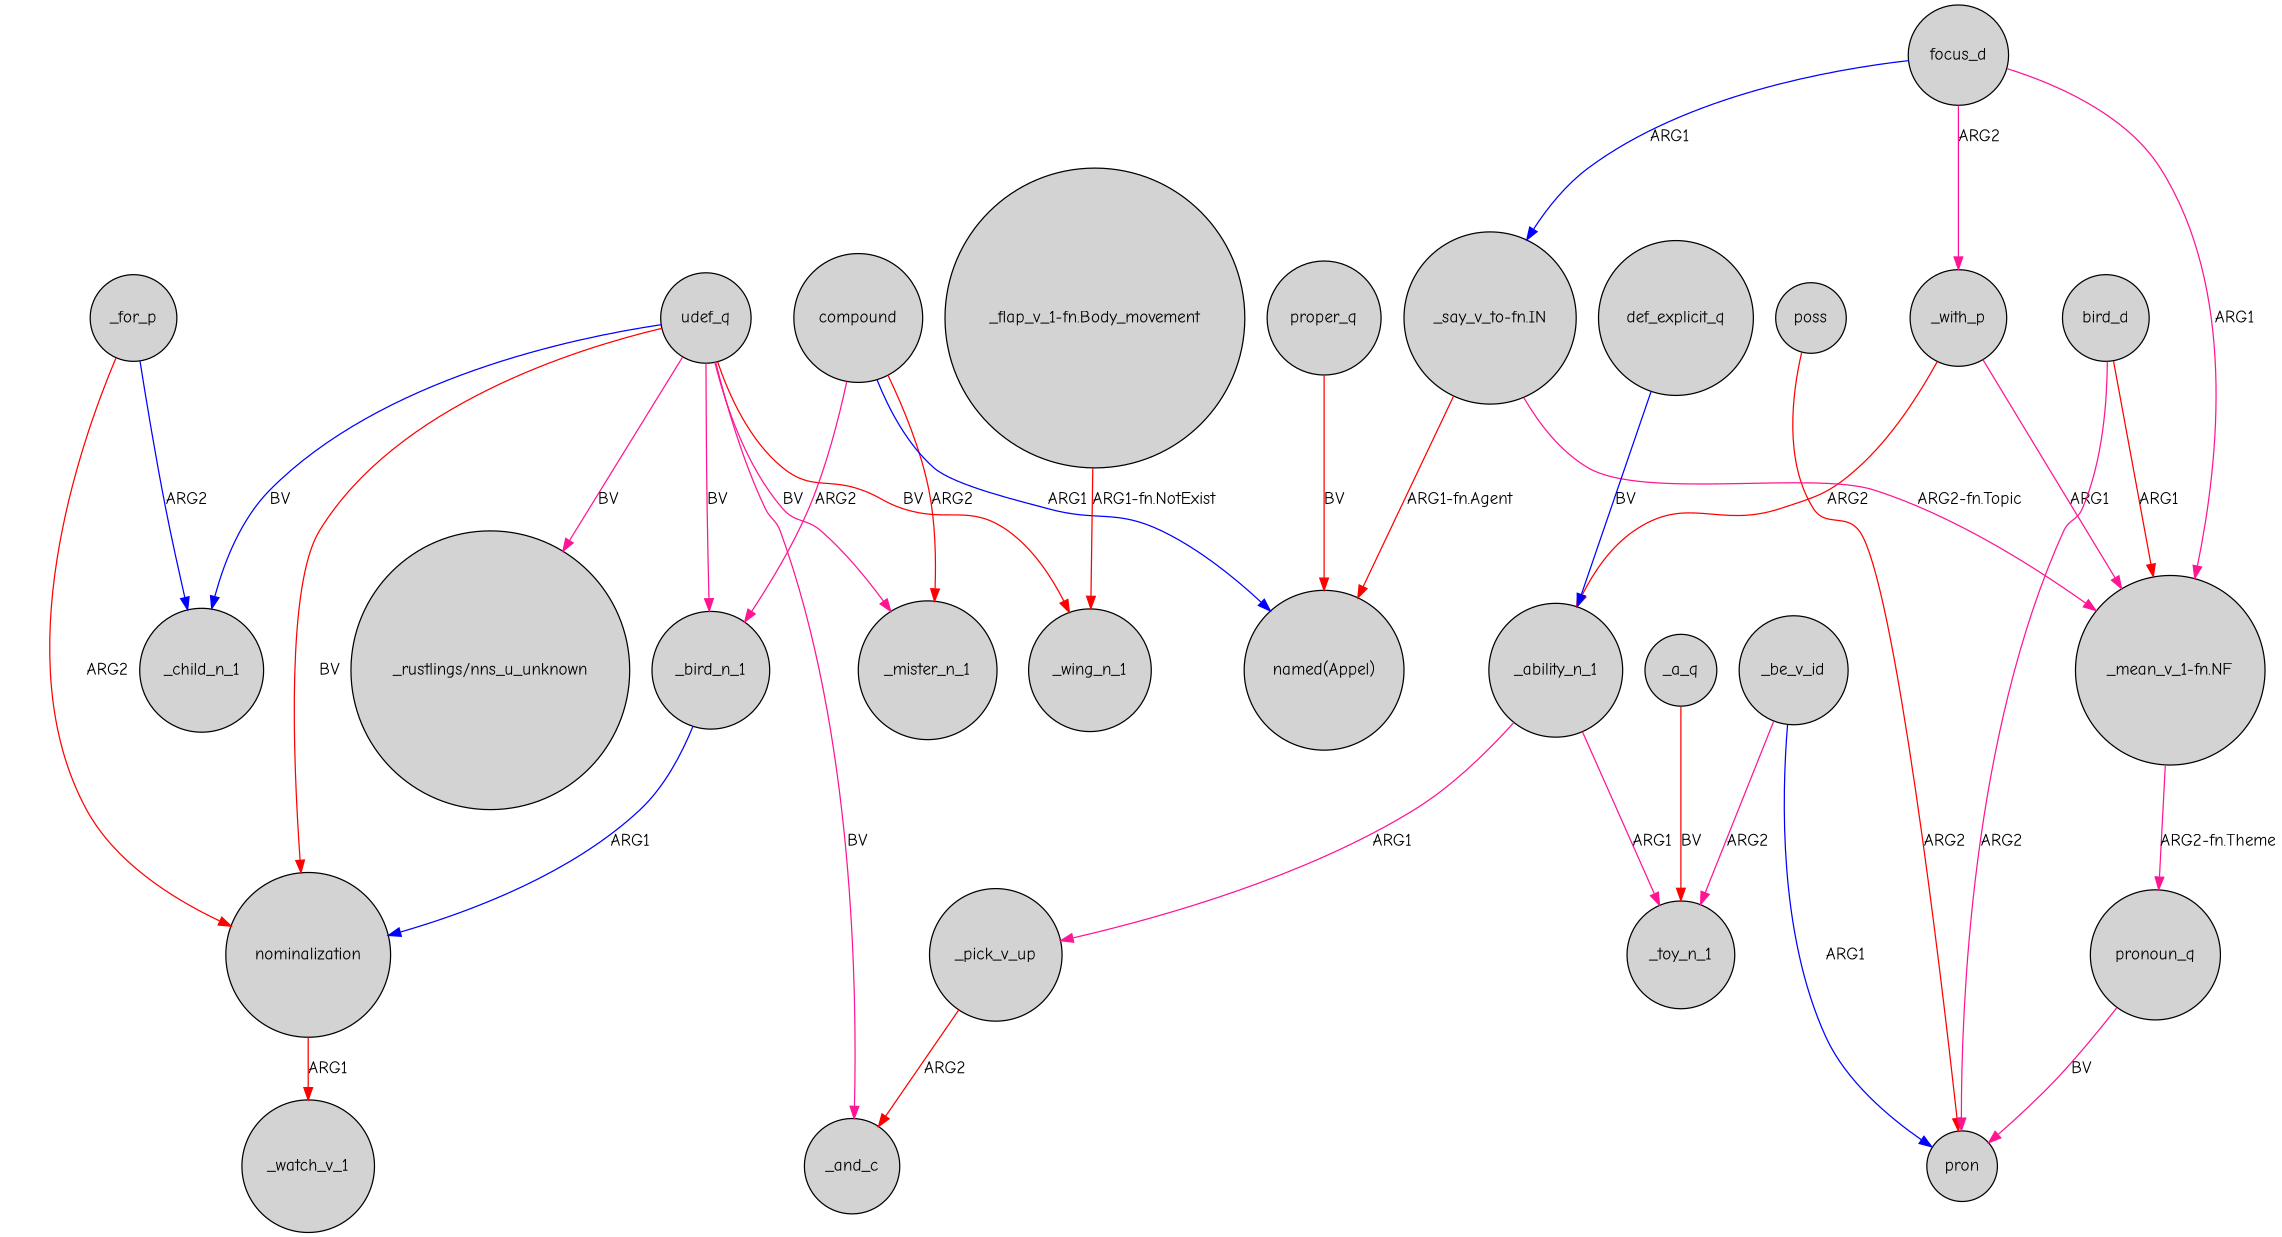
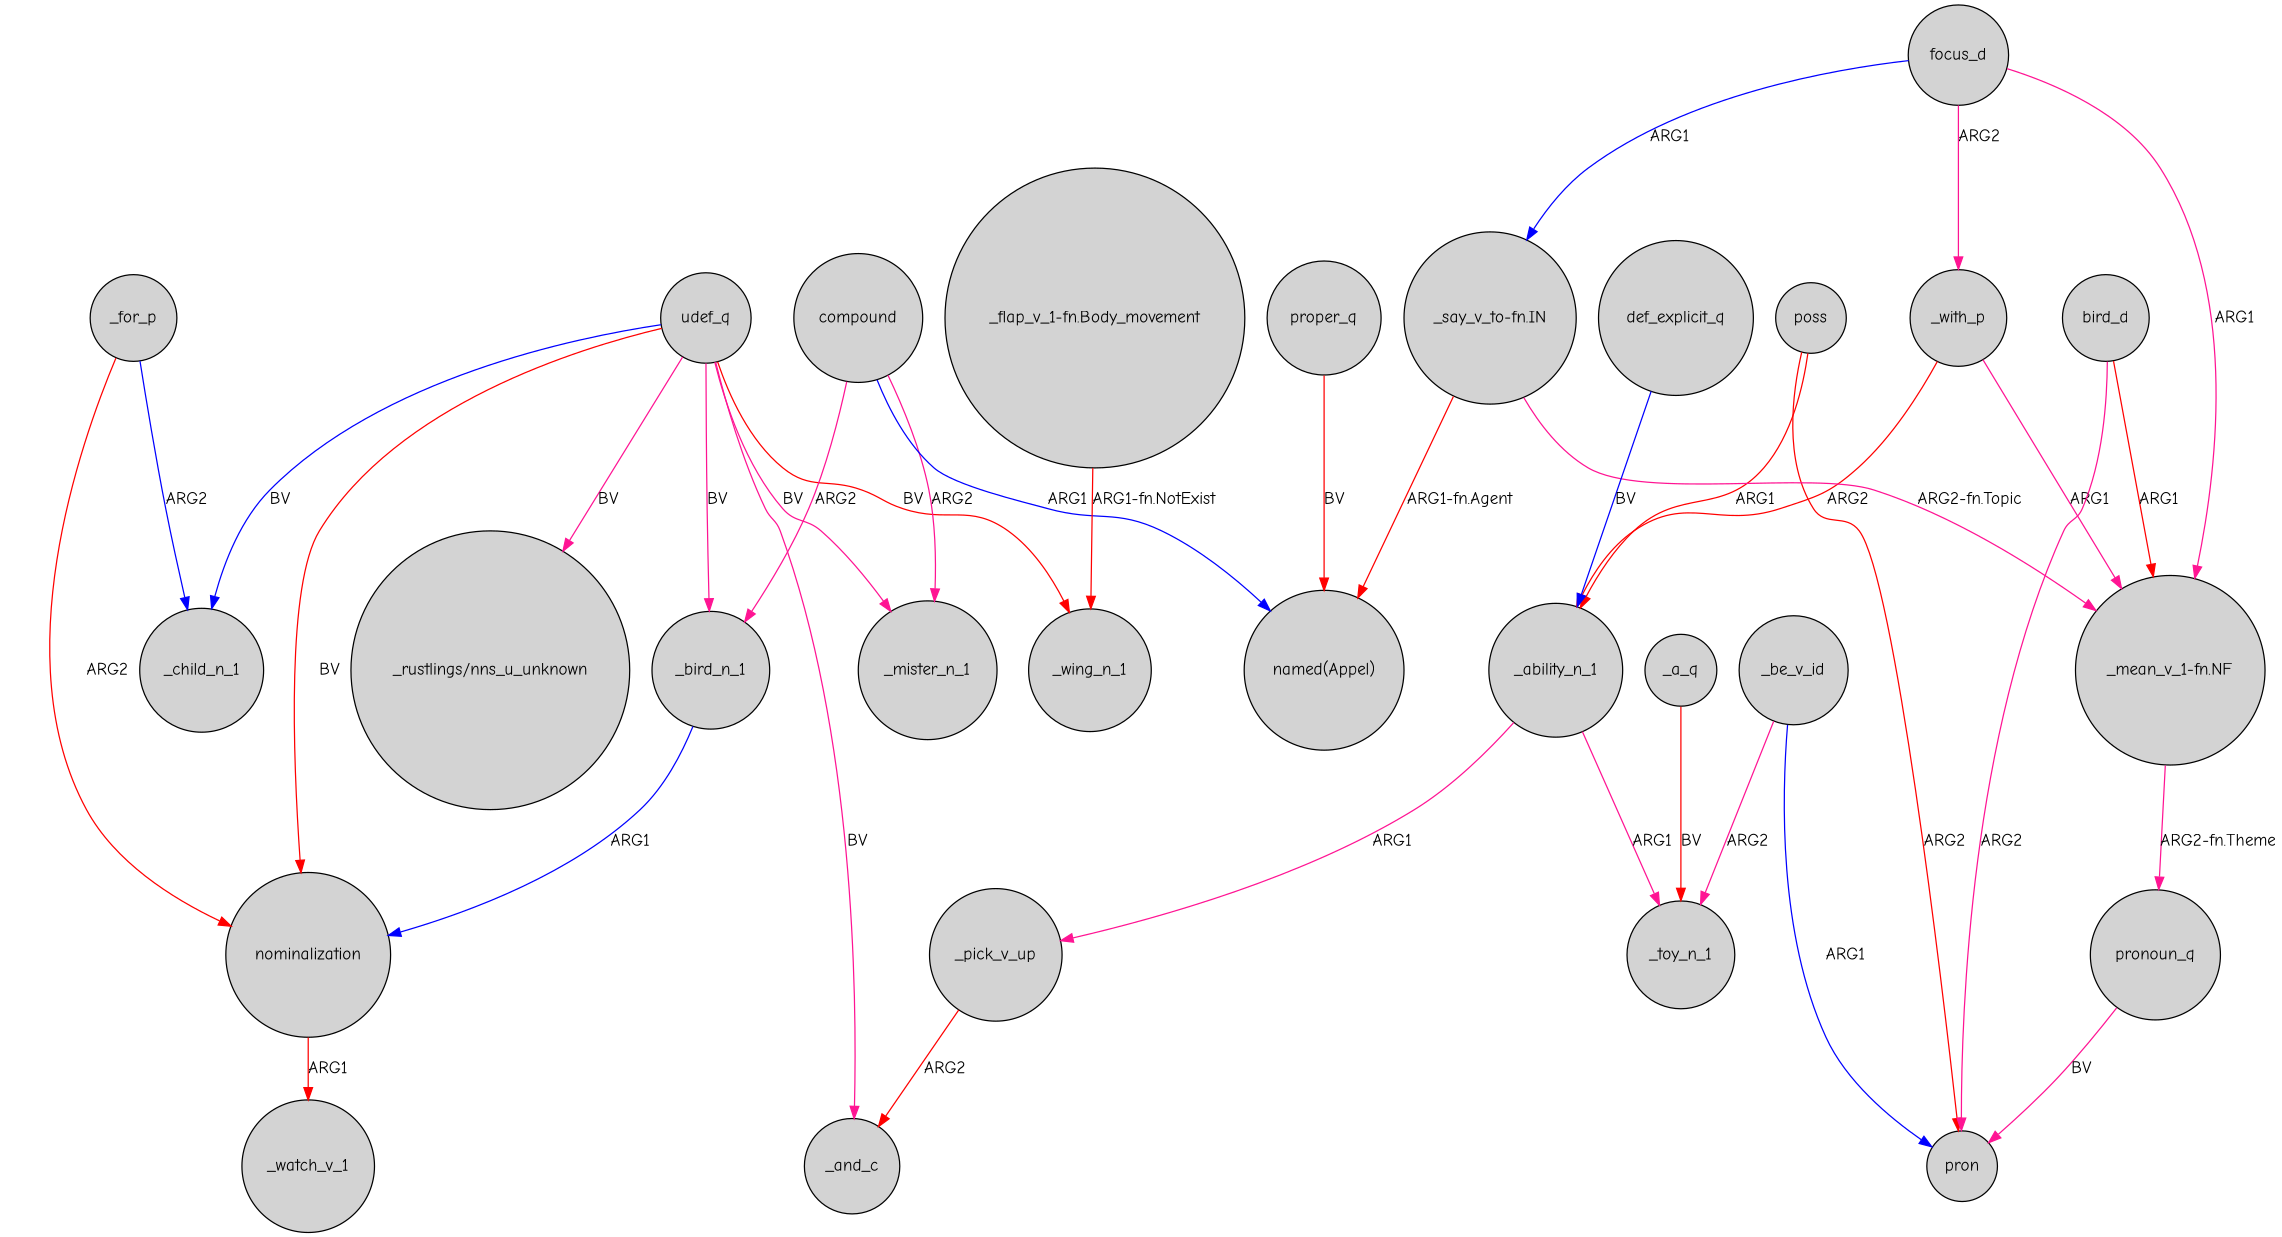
(926, 479) -> (926, 479)
none -> (1721, 496)
